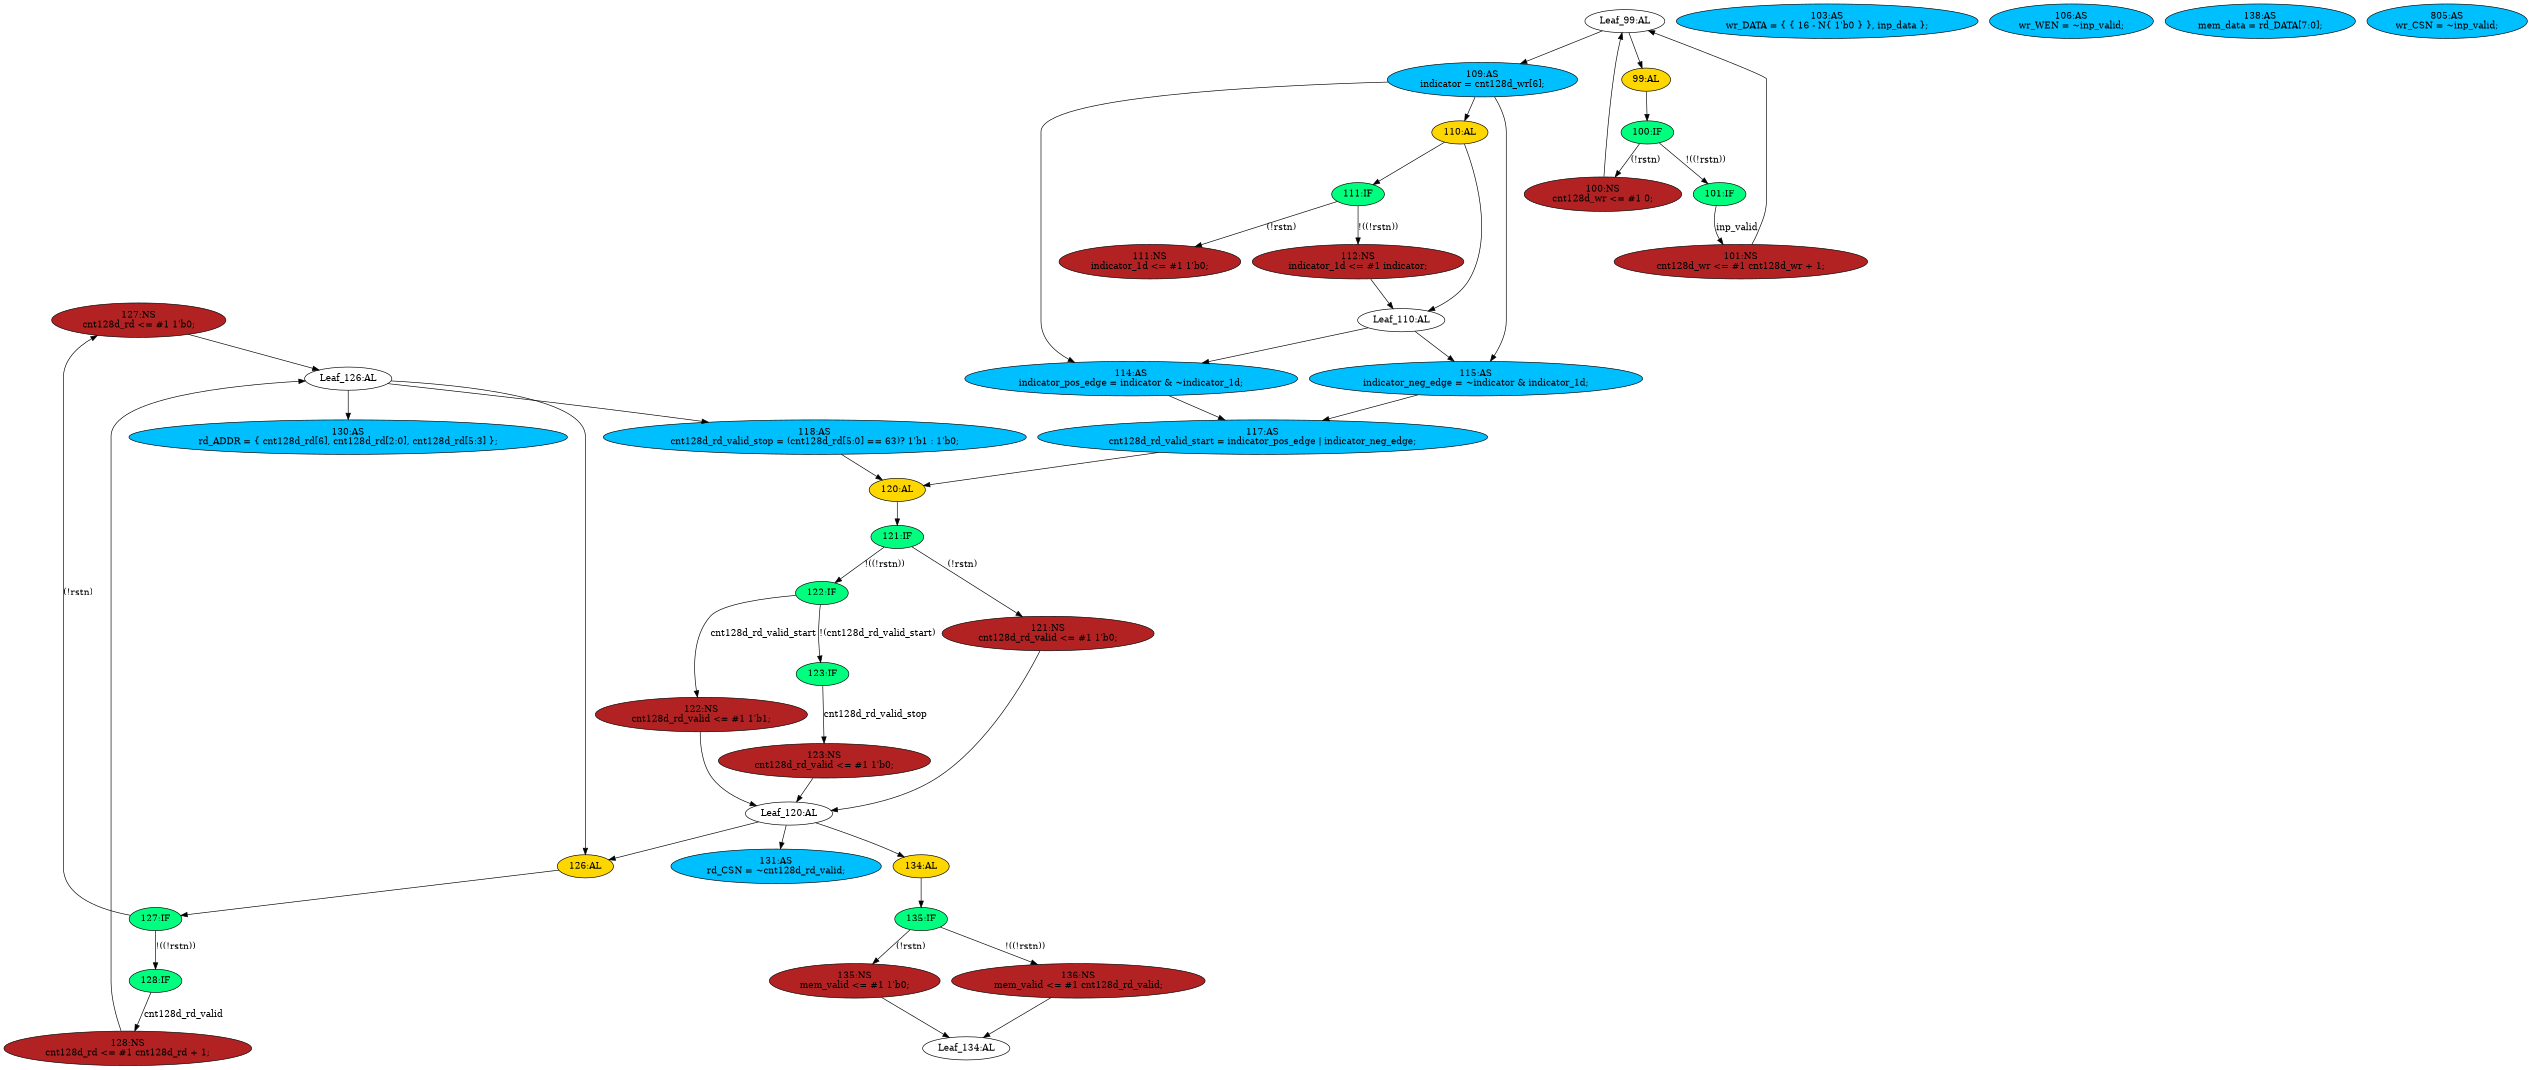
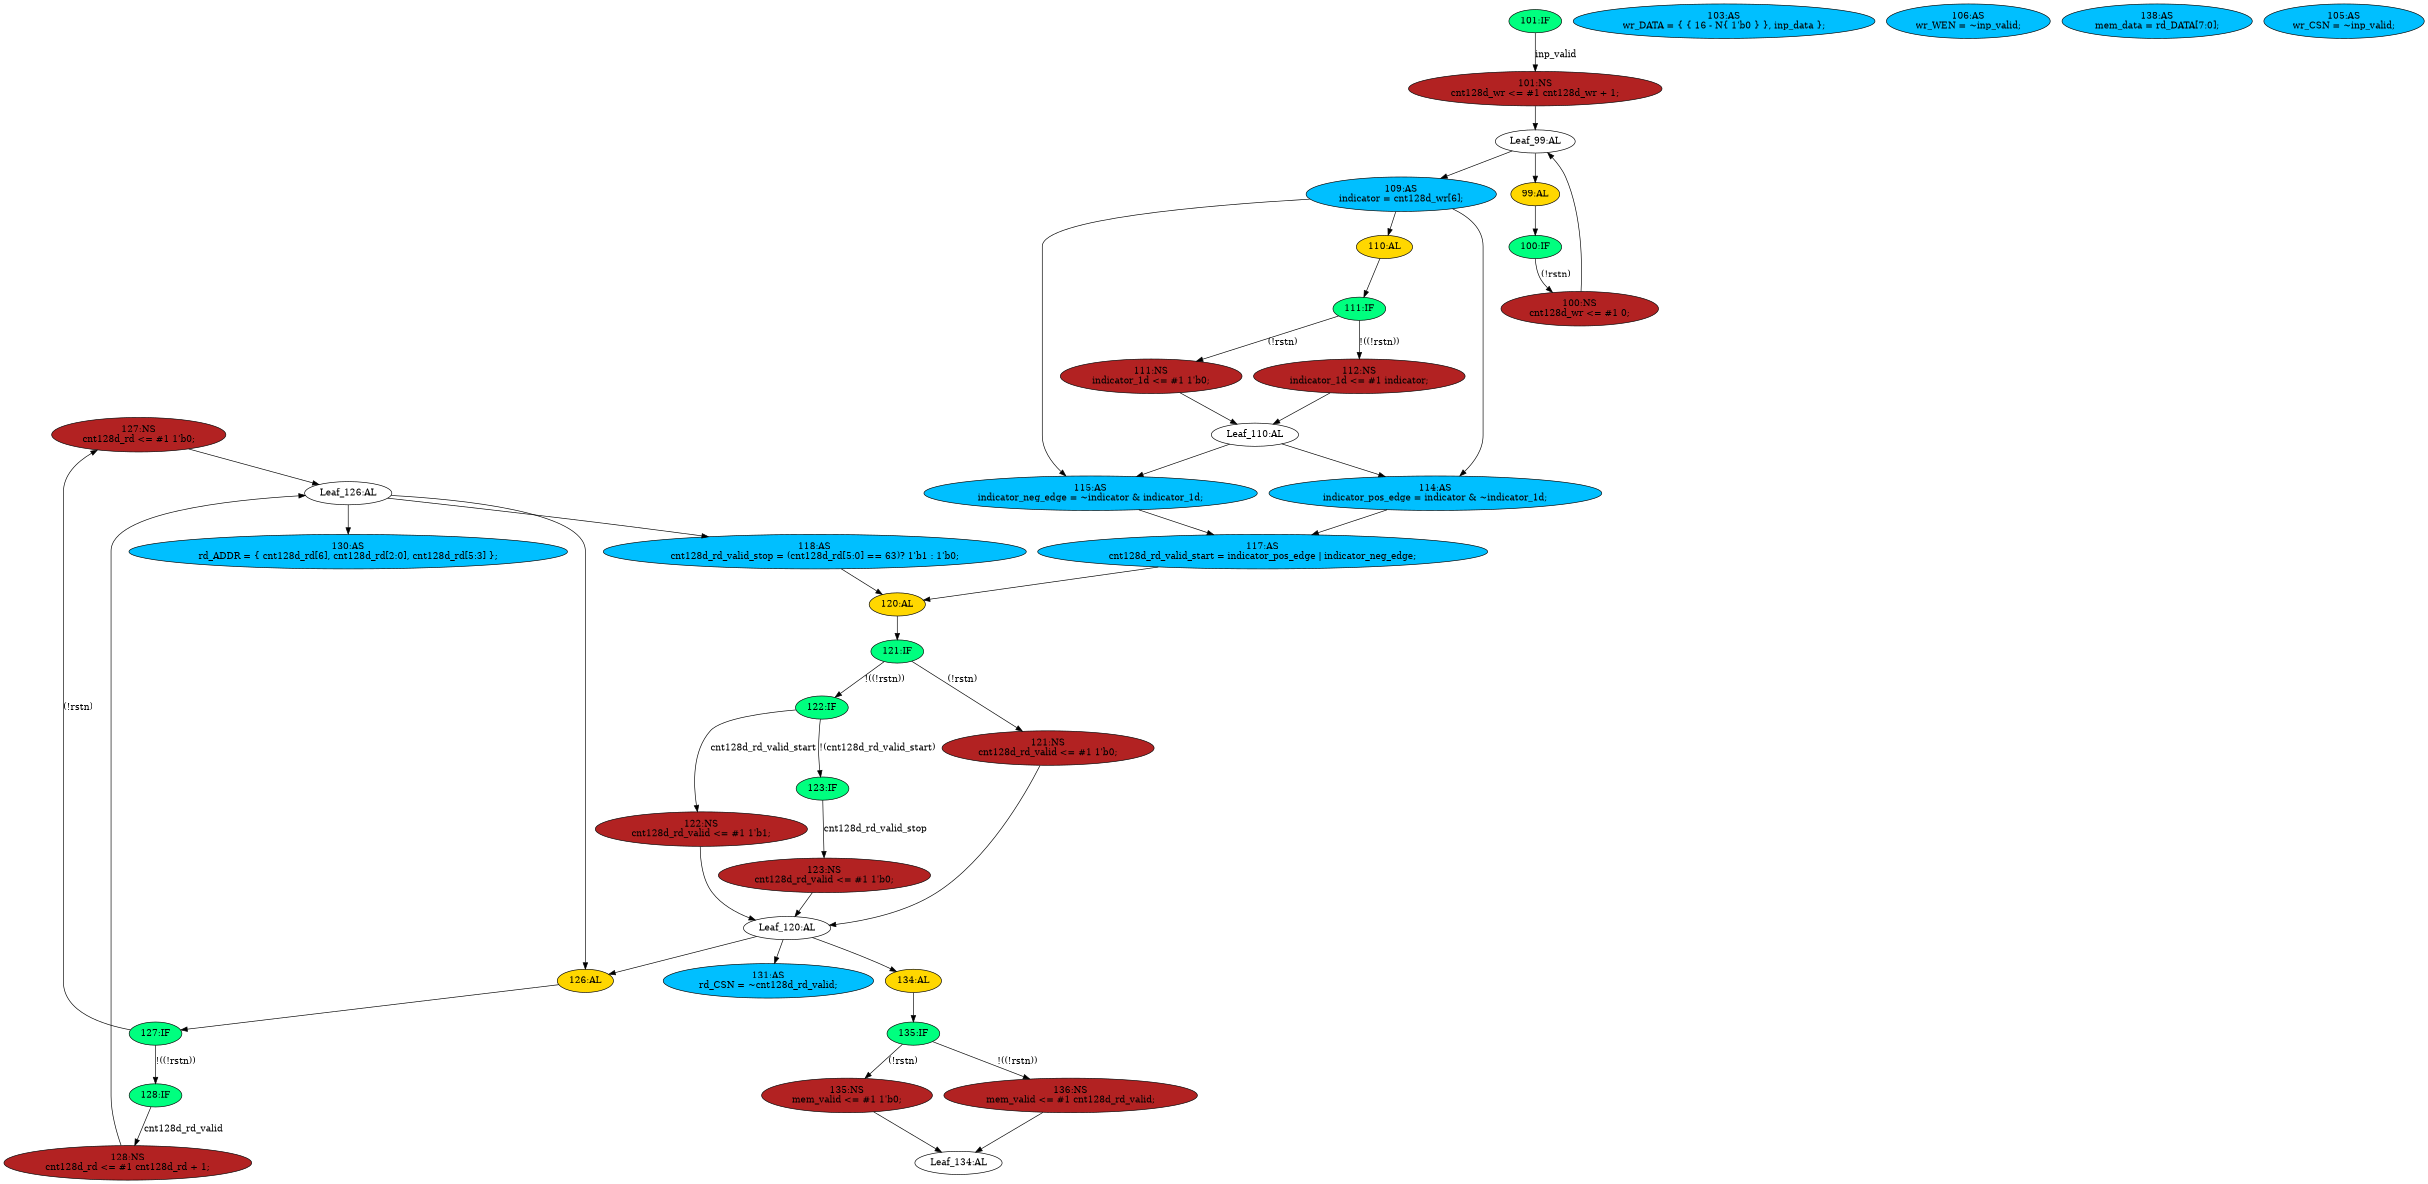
(2447, 21) -> (2344, 21)
(1681, 161) -> none
(1481, 235) -> (1206, 407)
